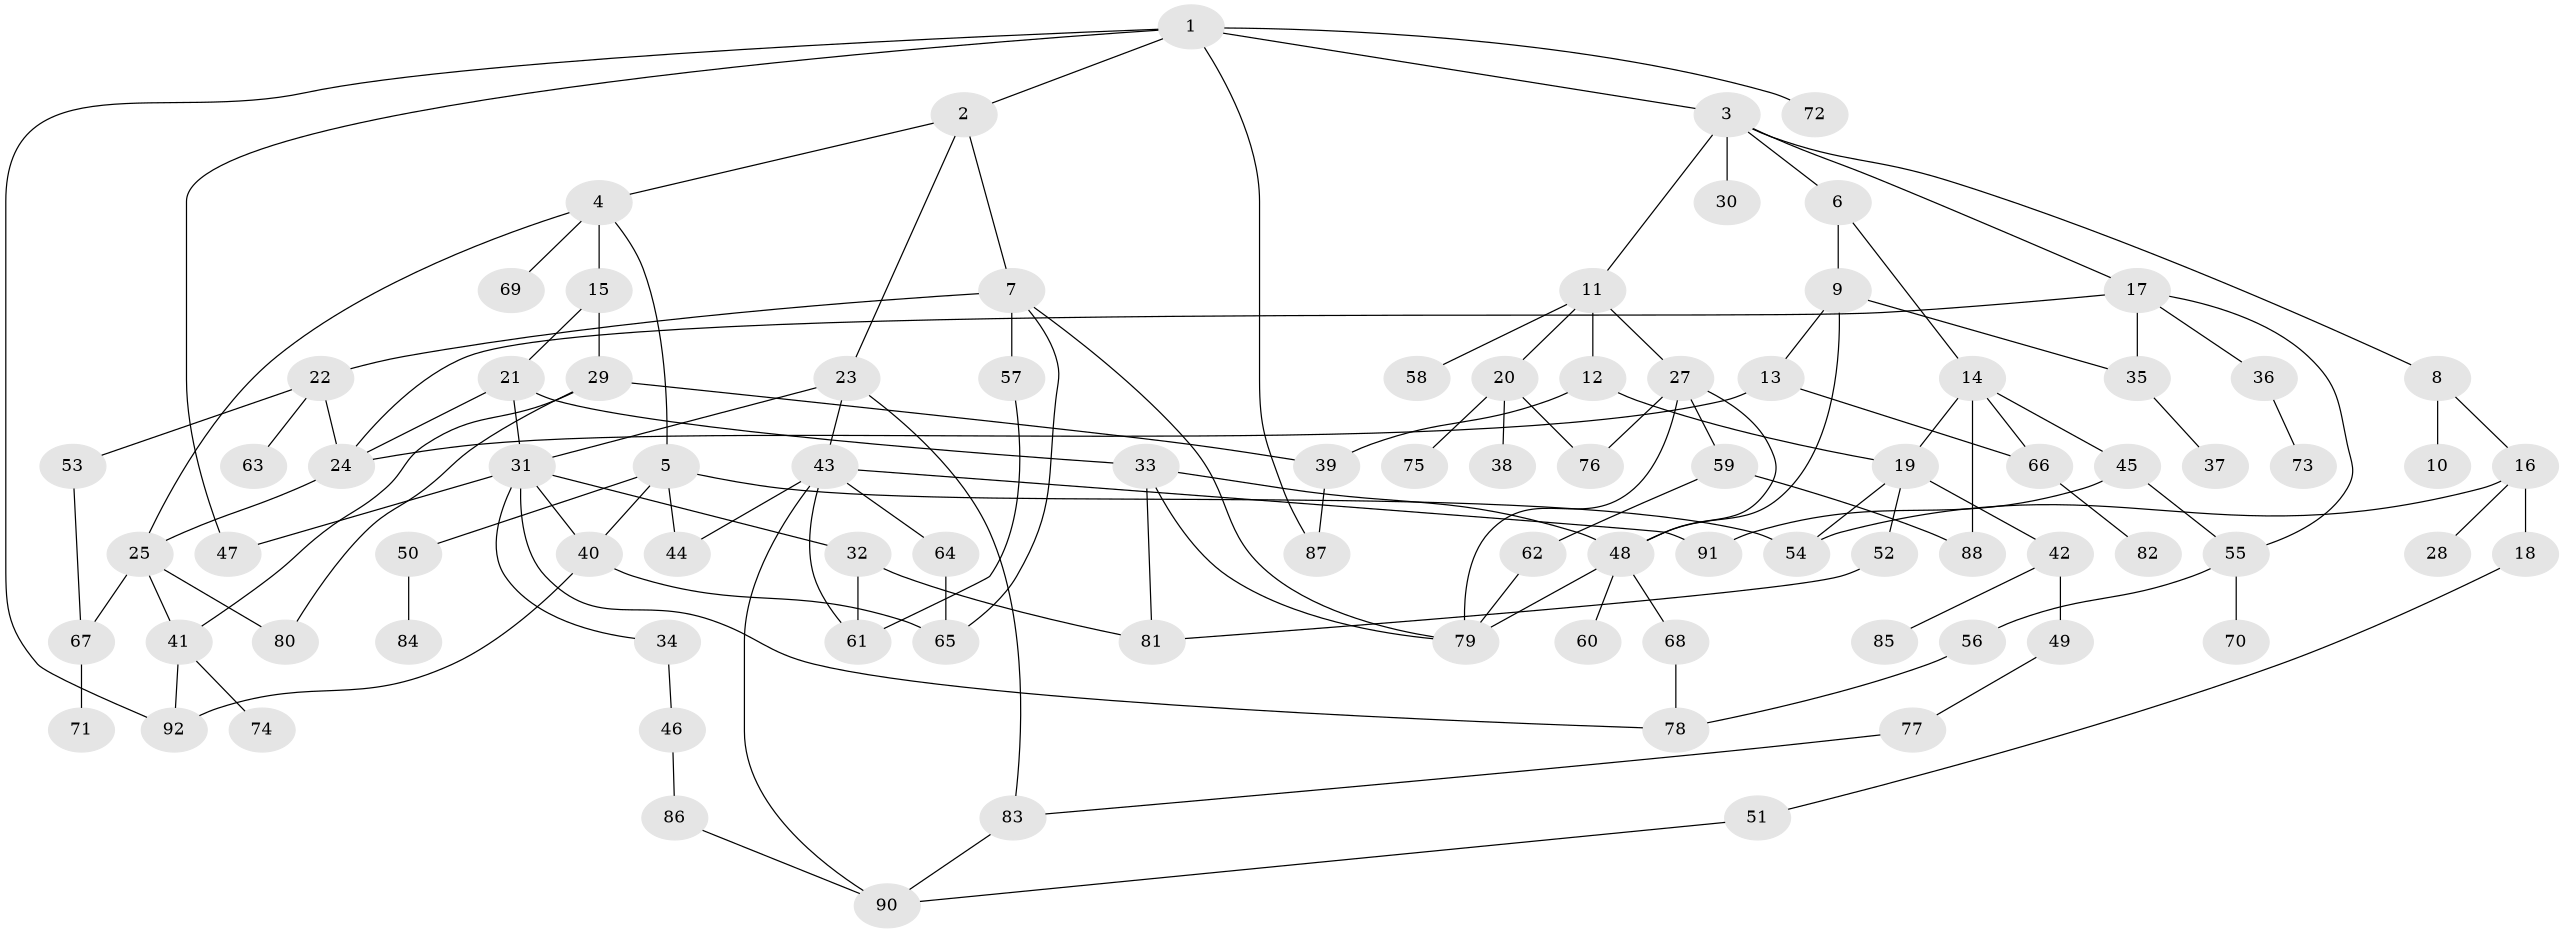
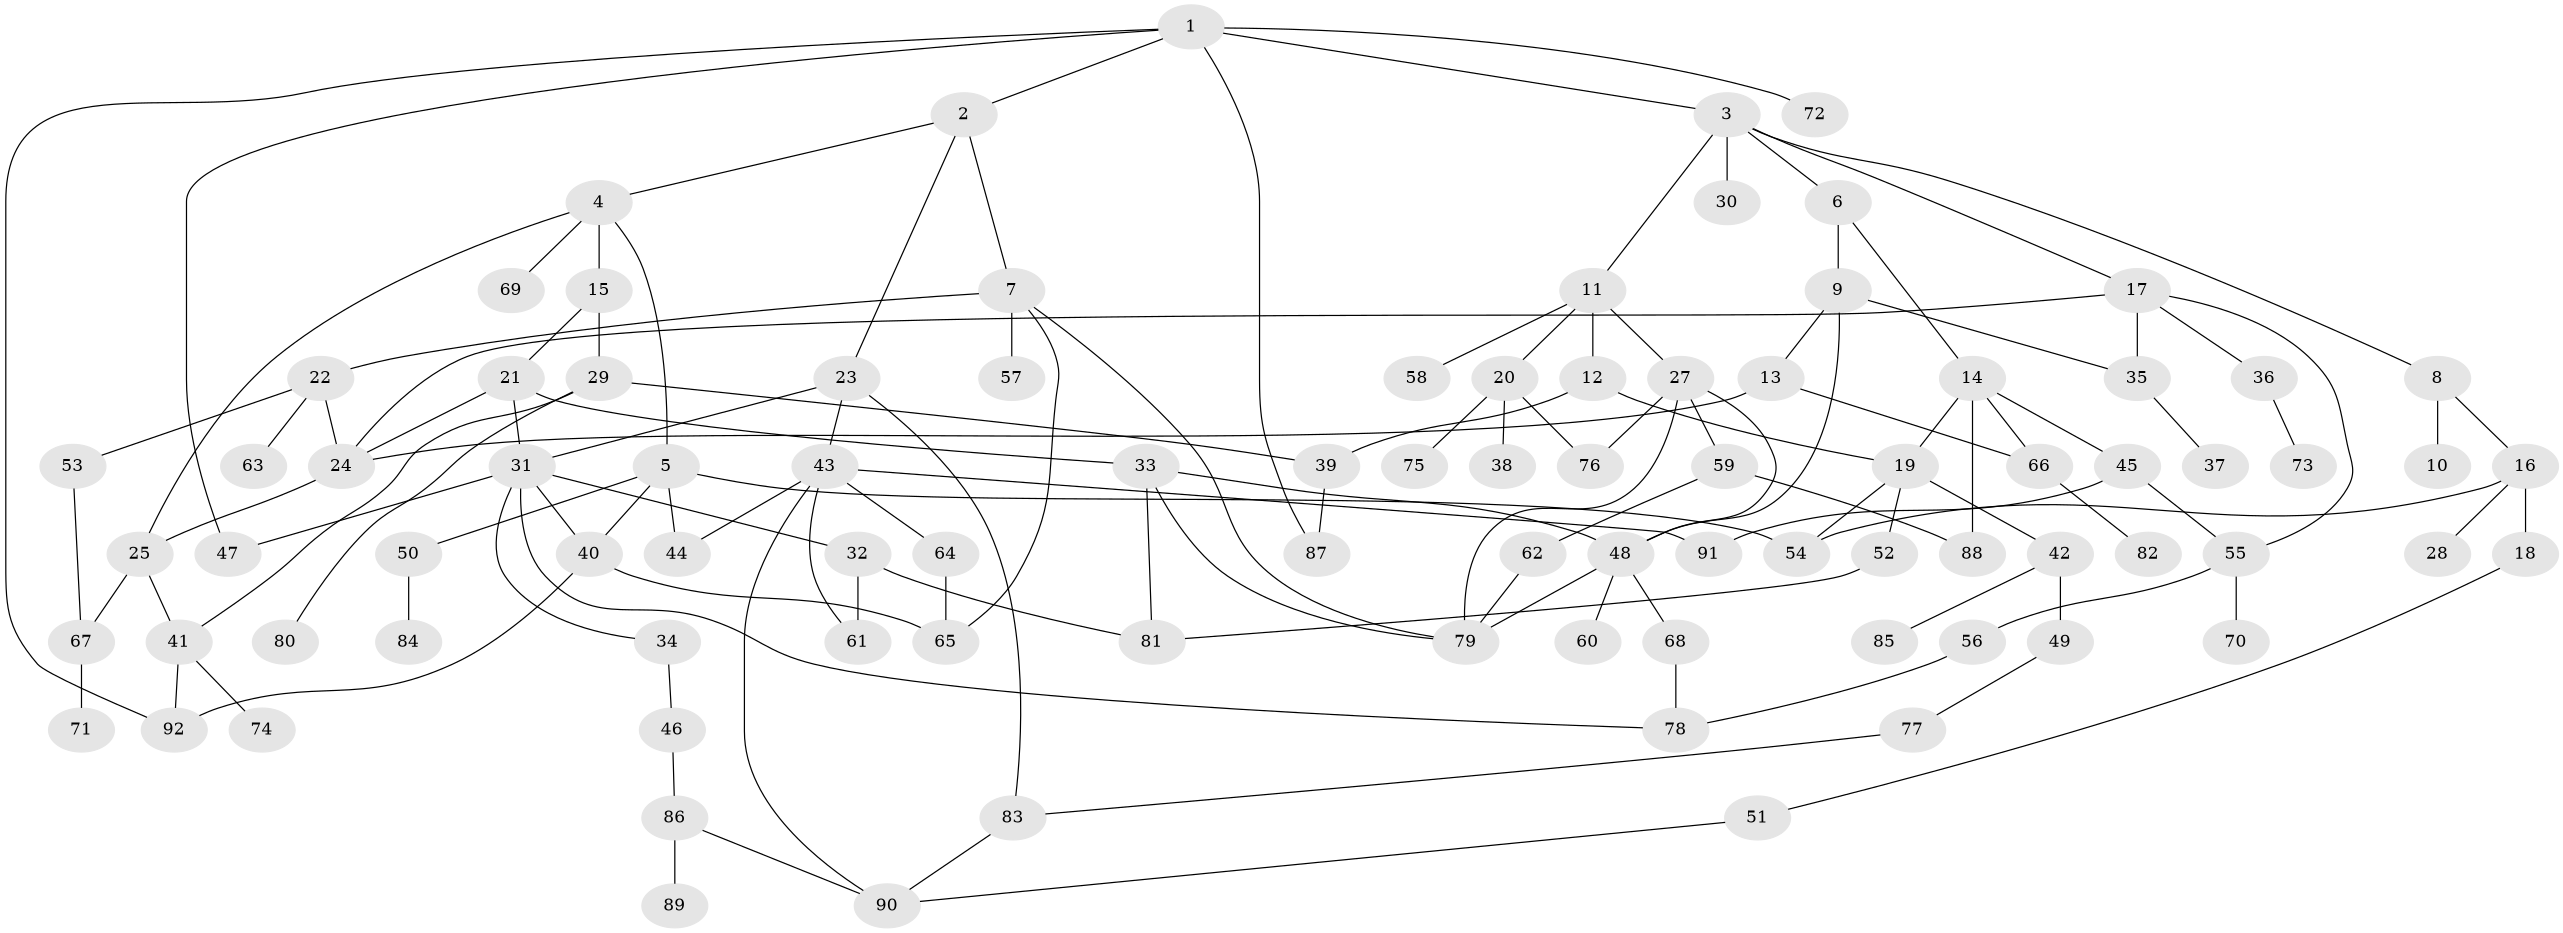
(1004, 548) -> none
(213, 598) -> none
none -> (675, 906)
